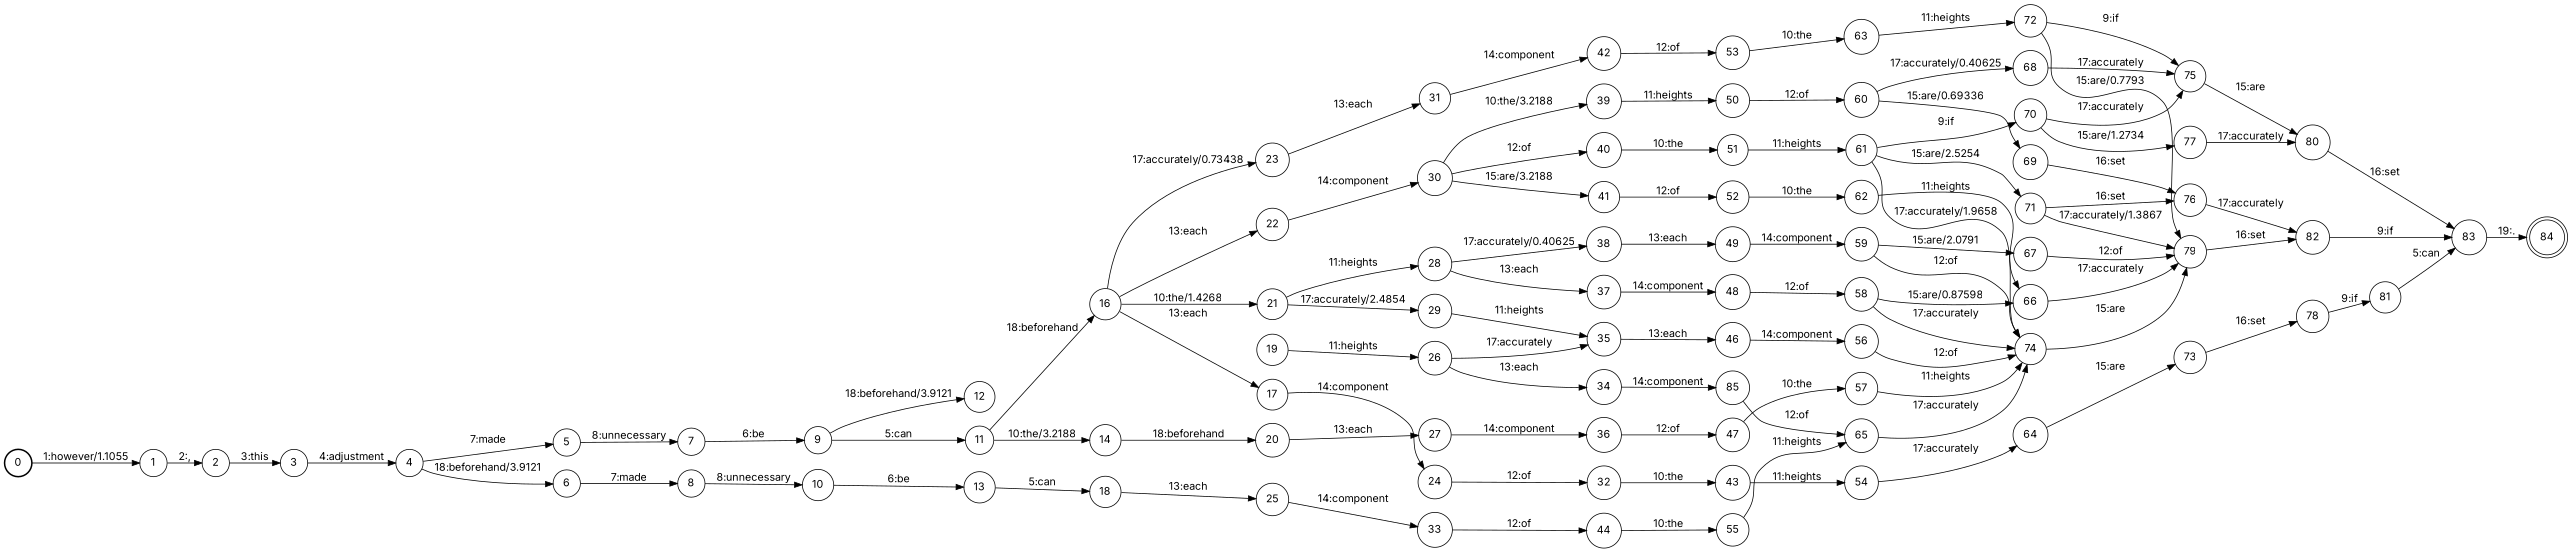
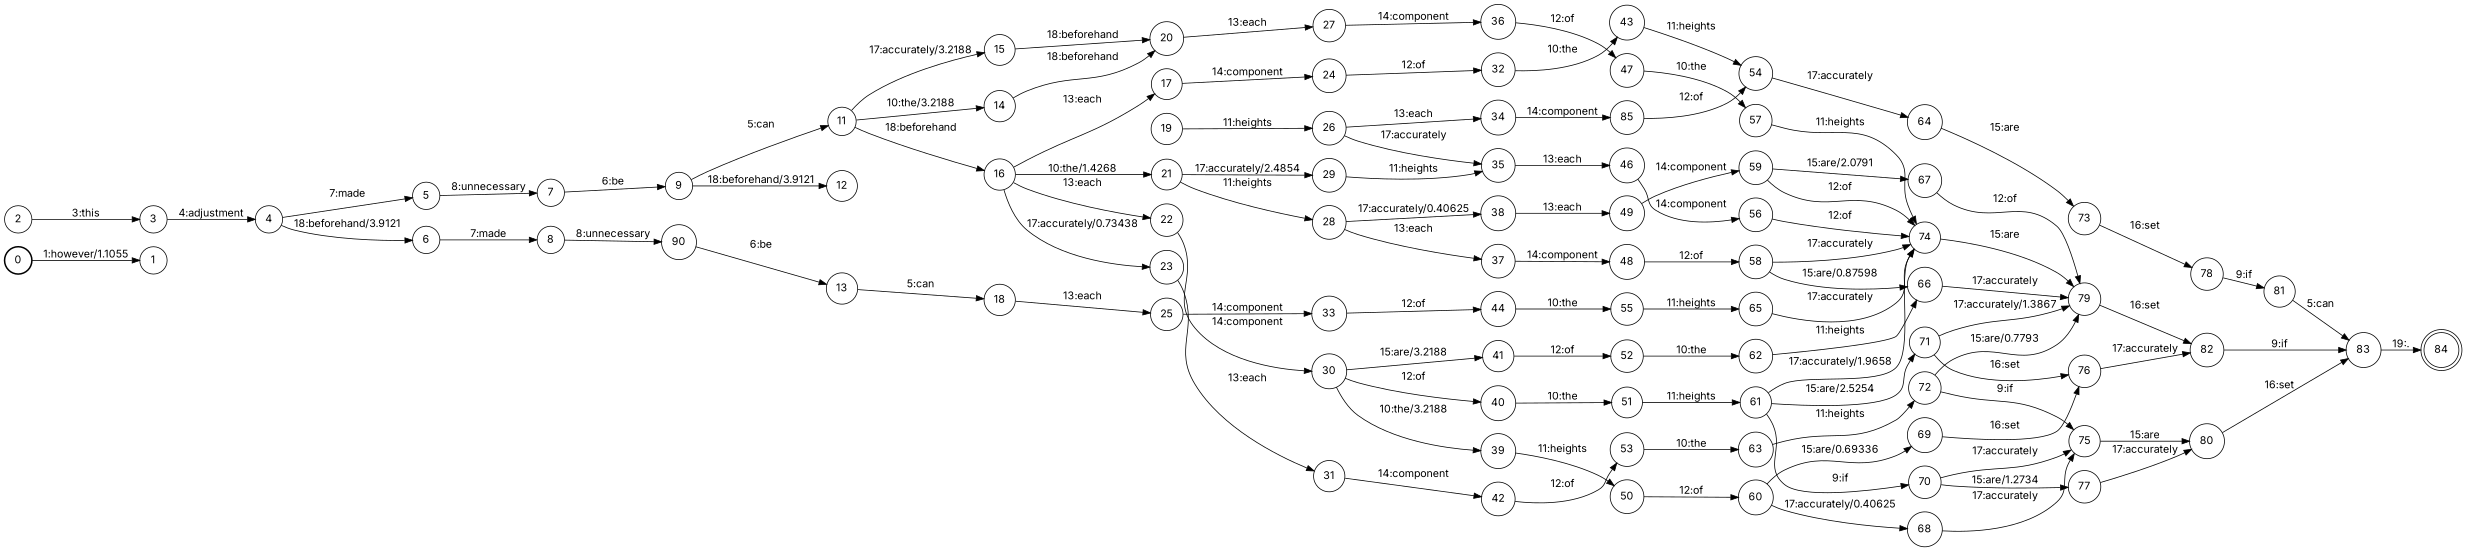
none -> (1000, 50)
(1785, 428) -> (1695, 114)
(181, 463) -> none
(818, 485) -> (679, 242)
